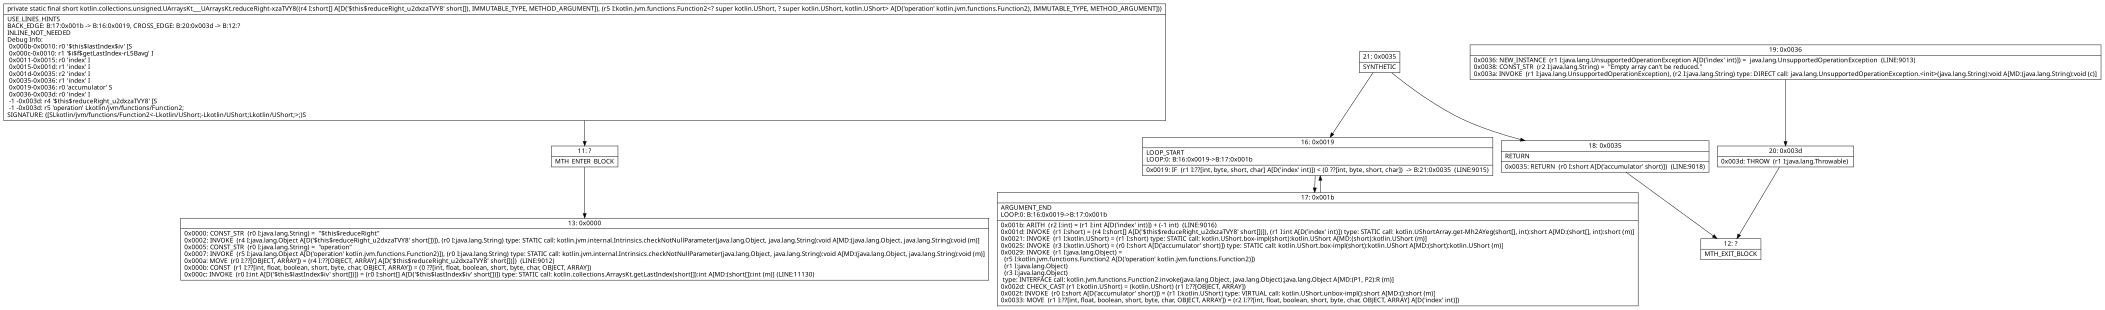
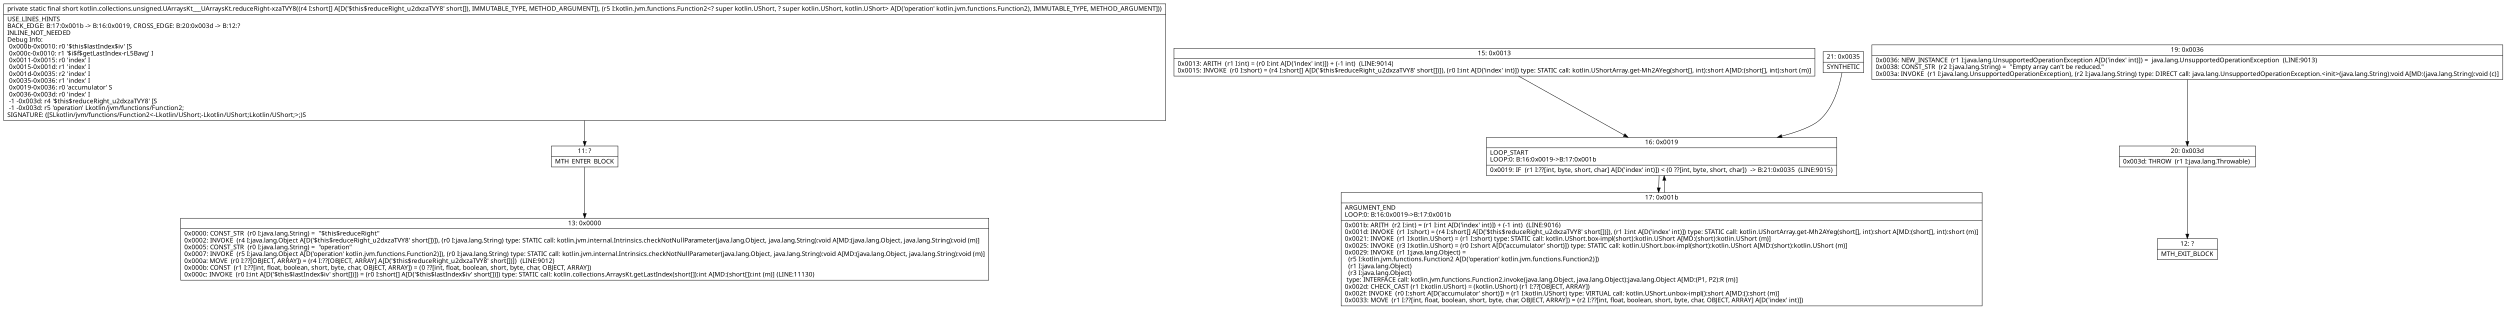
none -> (1494, 62)
(1605, 156) -> none
